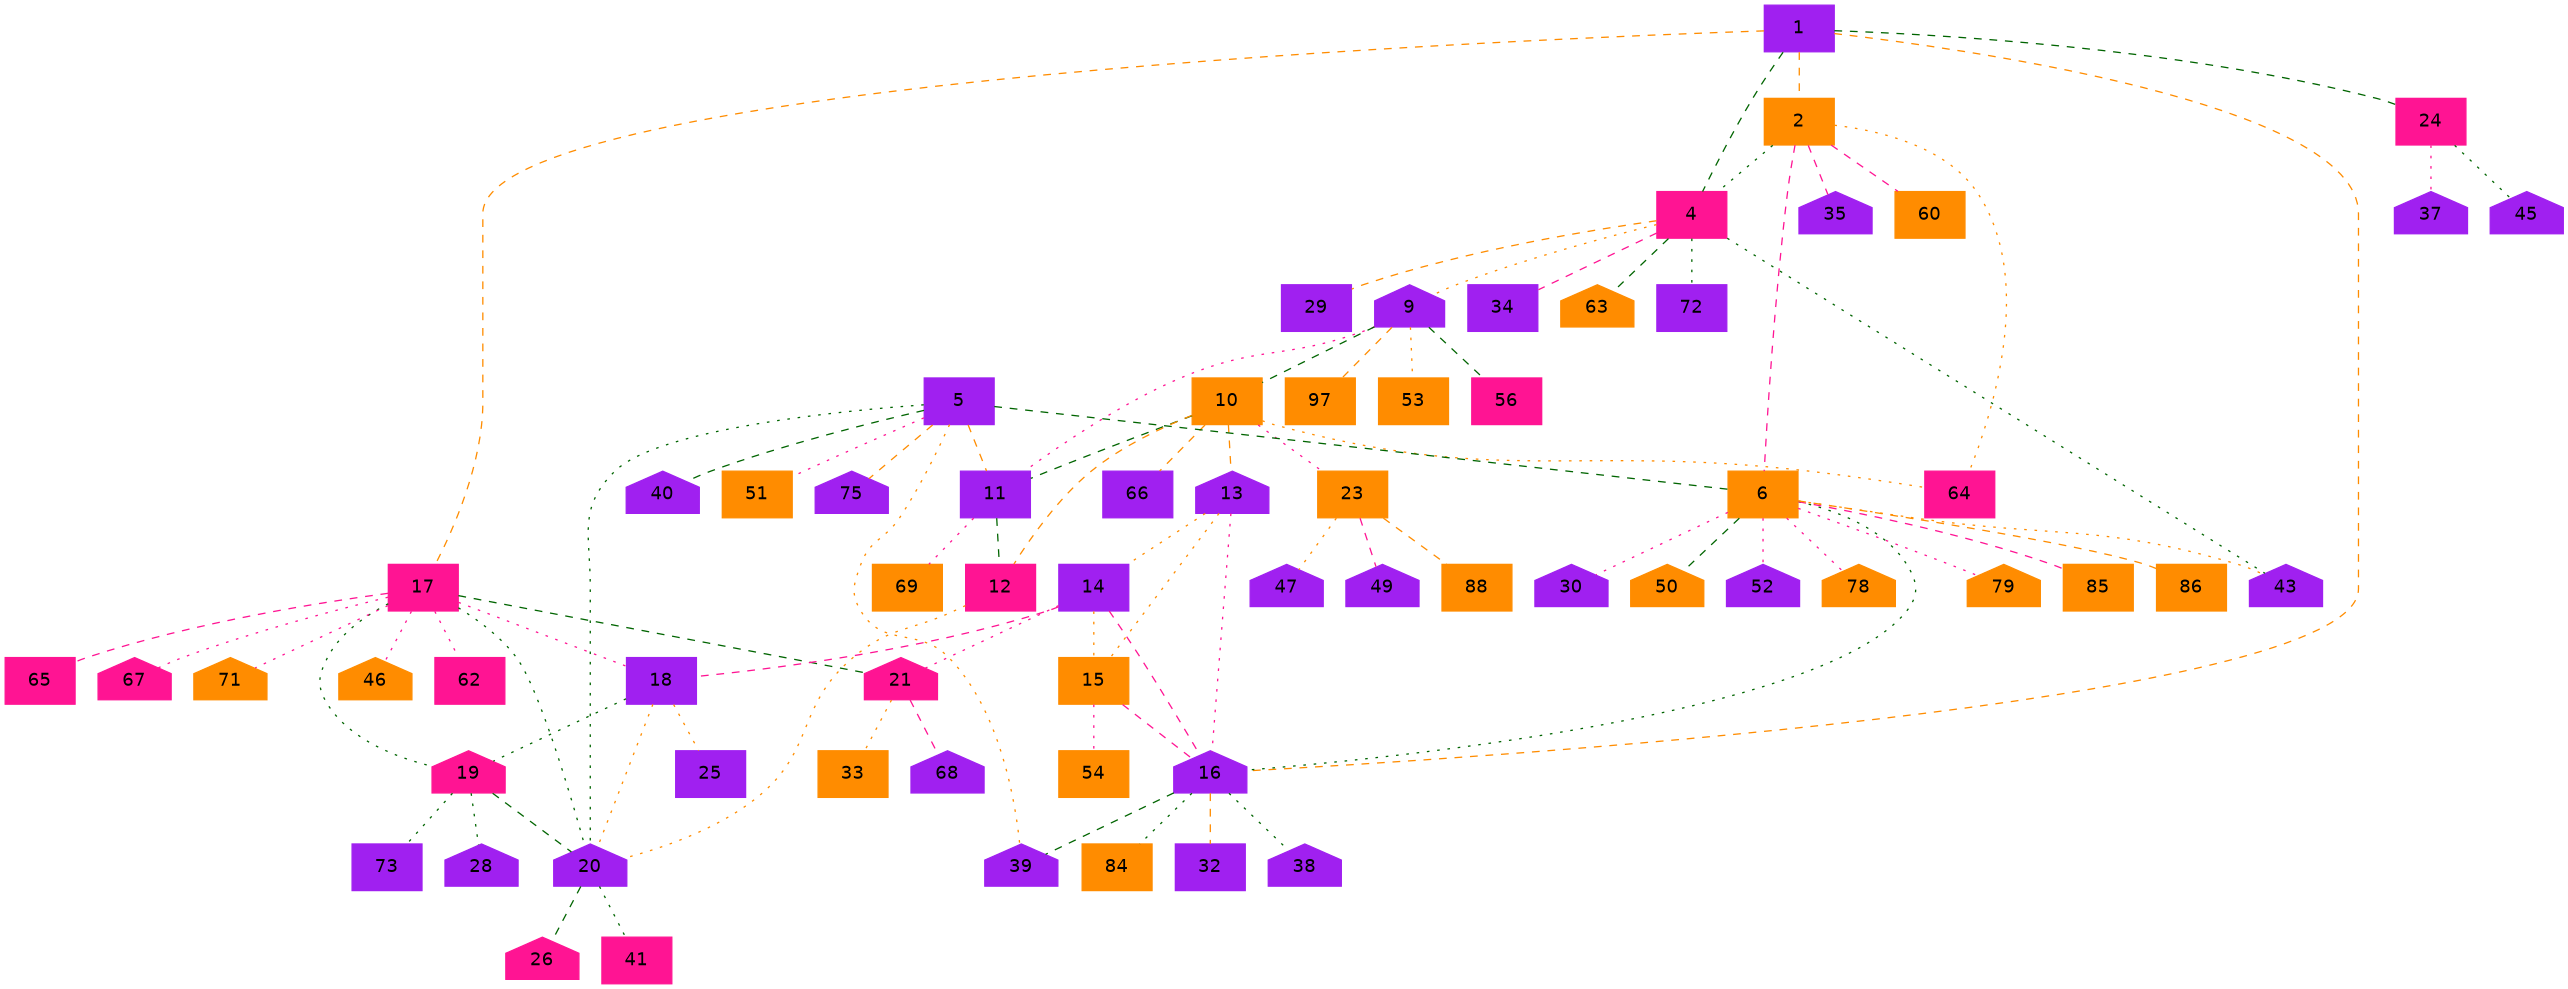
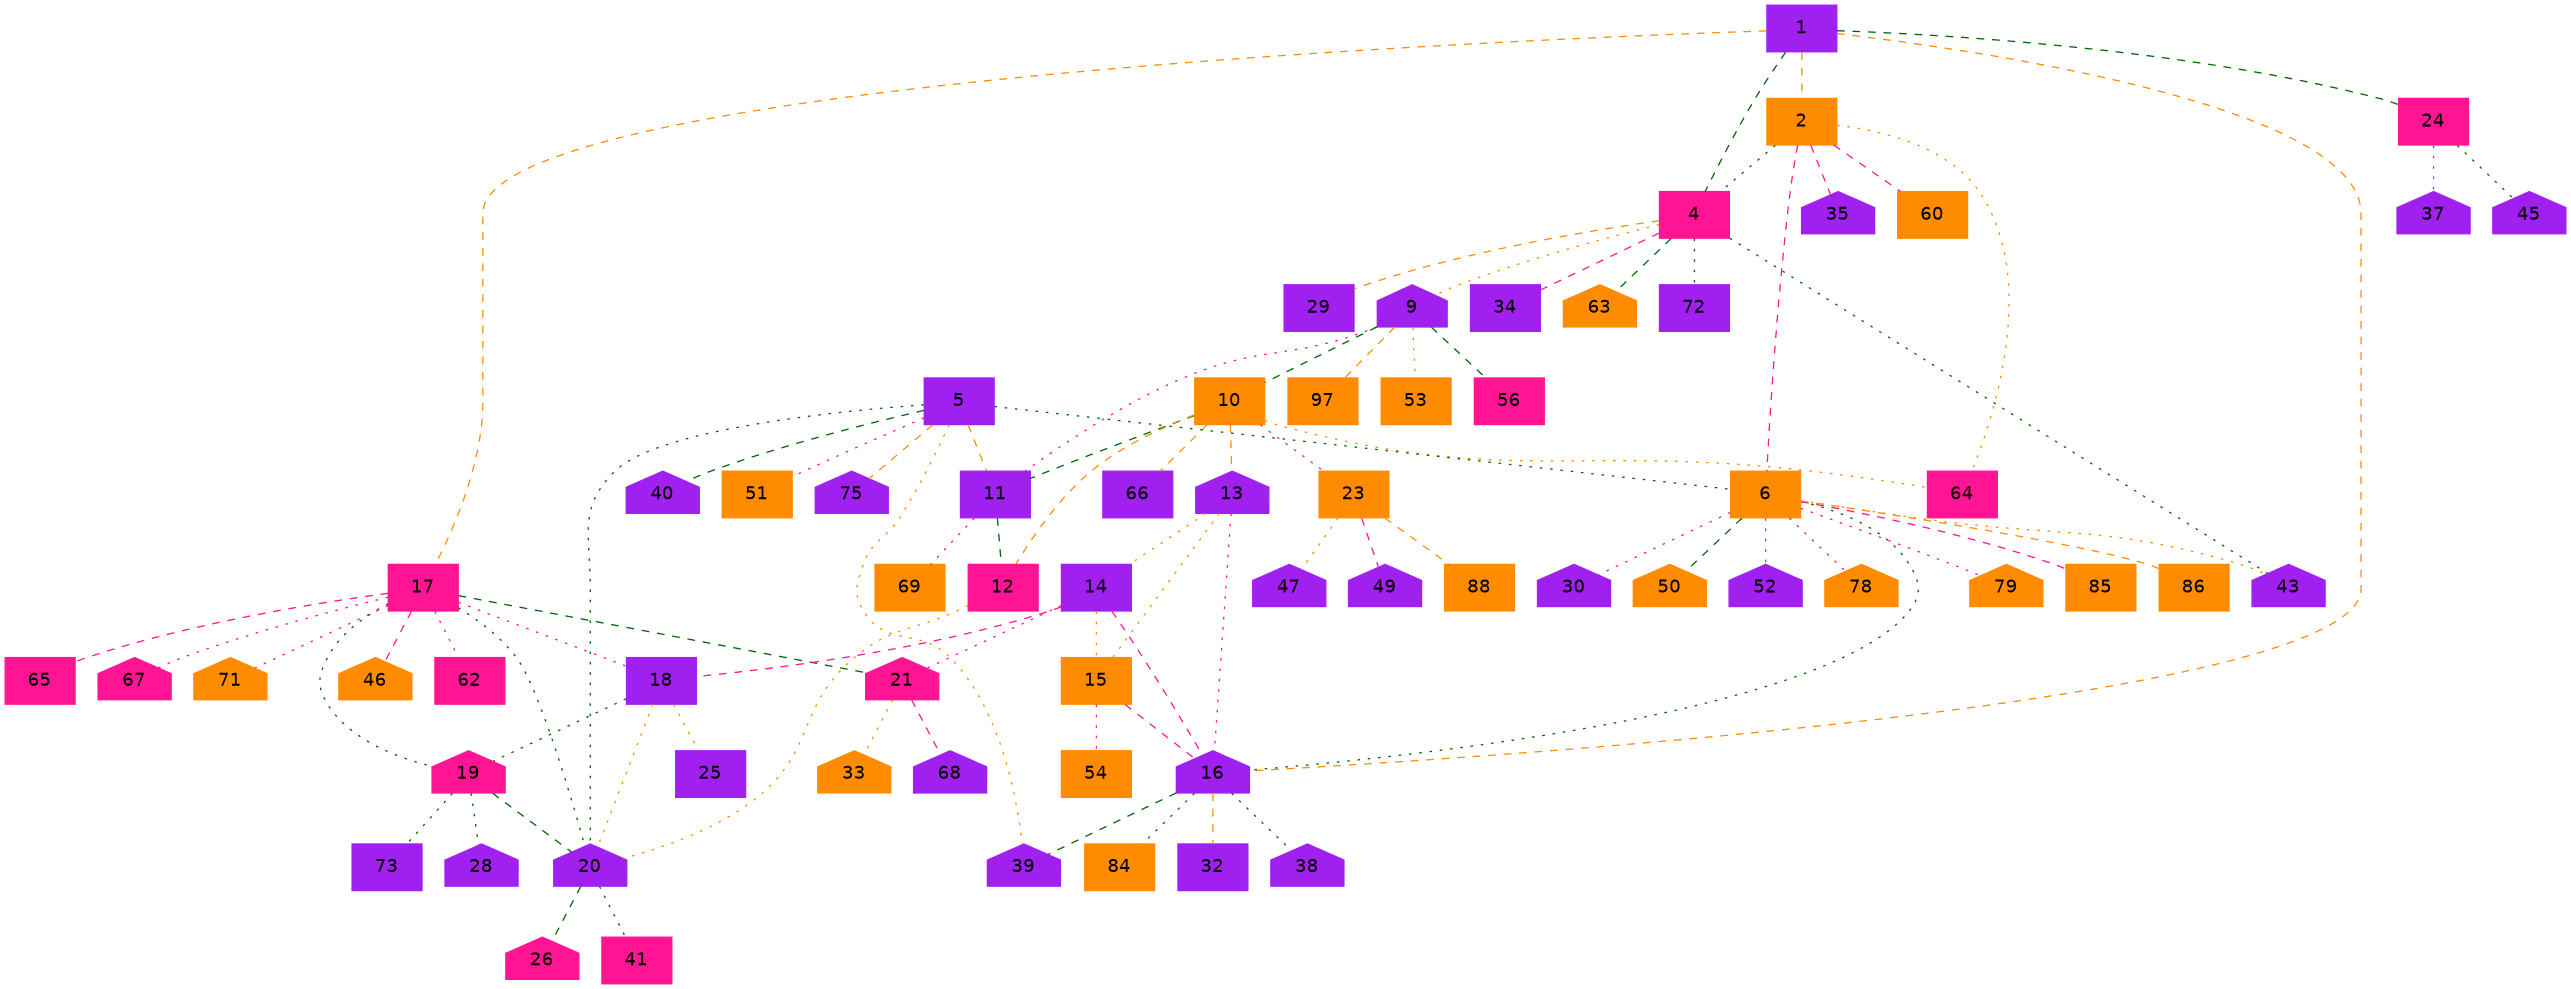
(1306, 442) -> (1307, 442)
(398, 637) -> (398, 637)
(853, 774) -> (854, 774)
